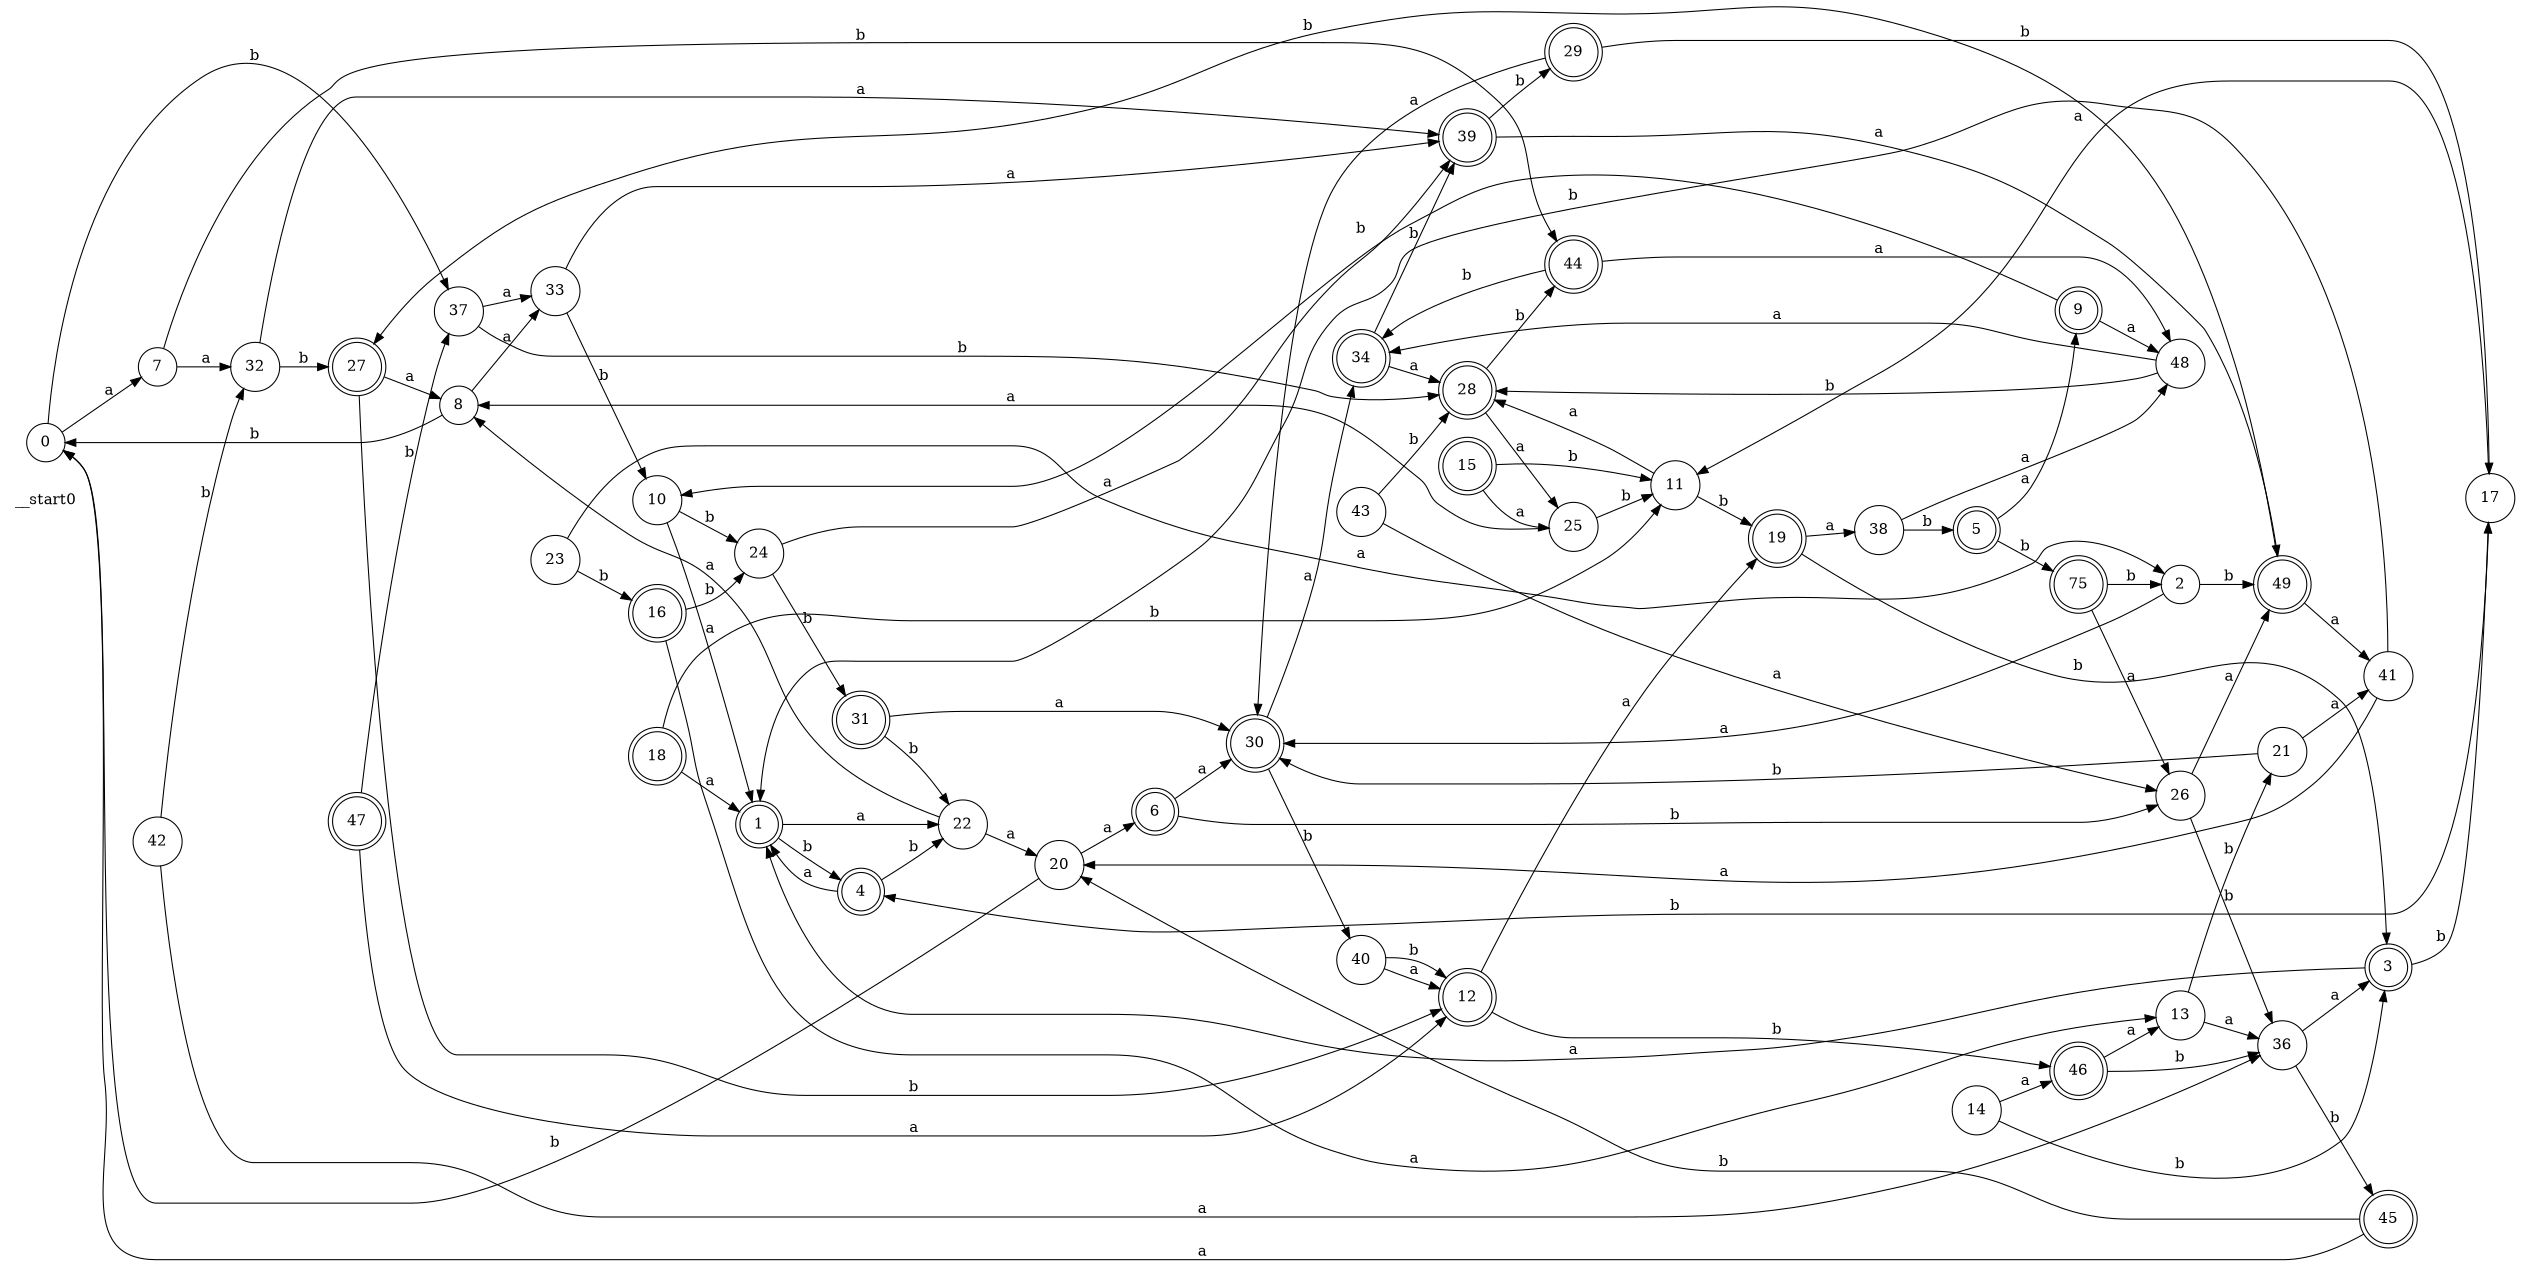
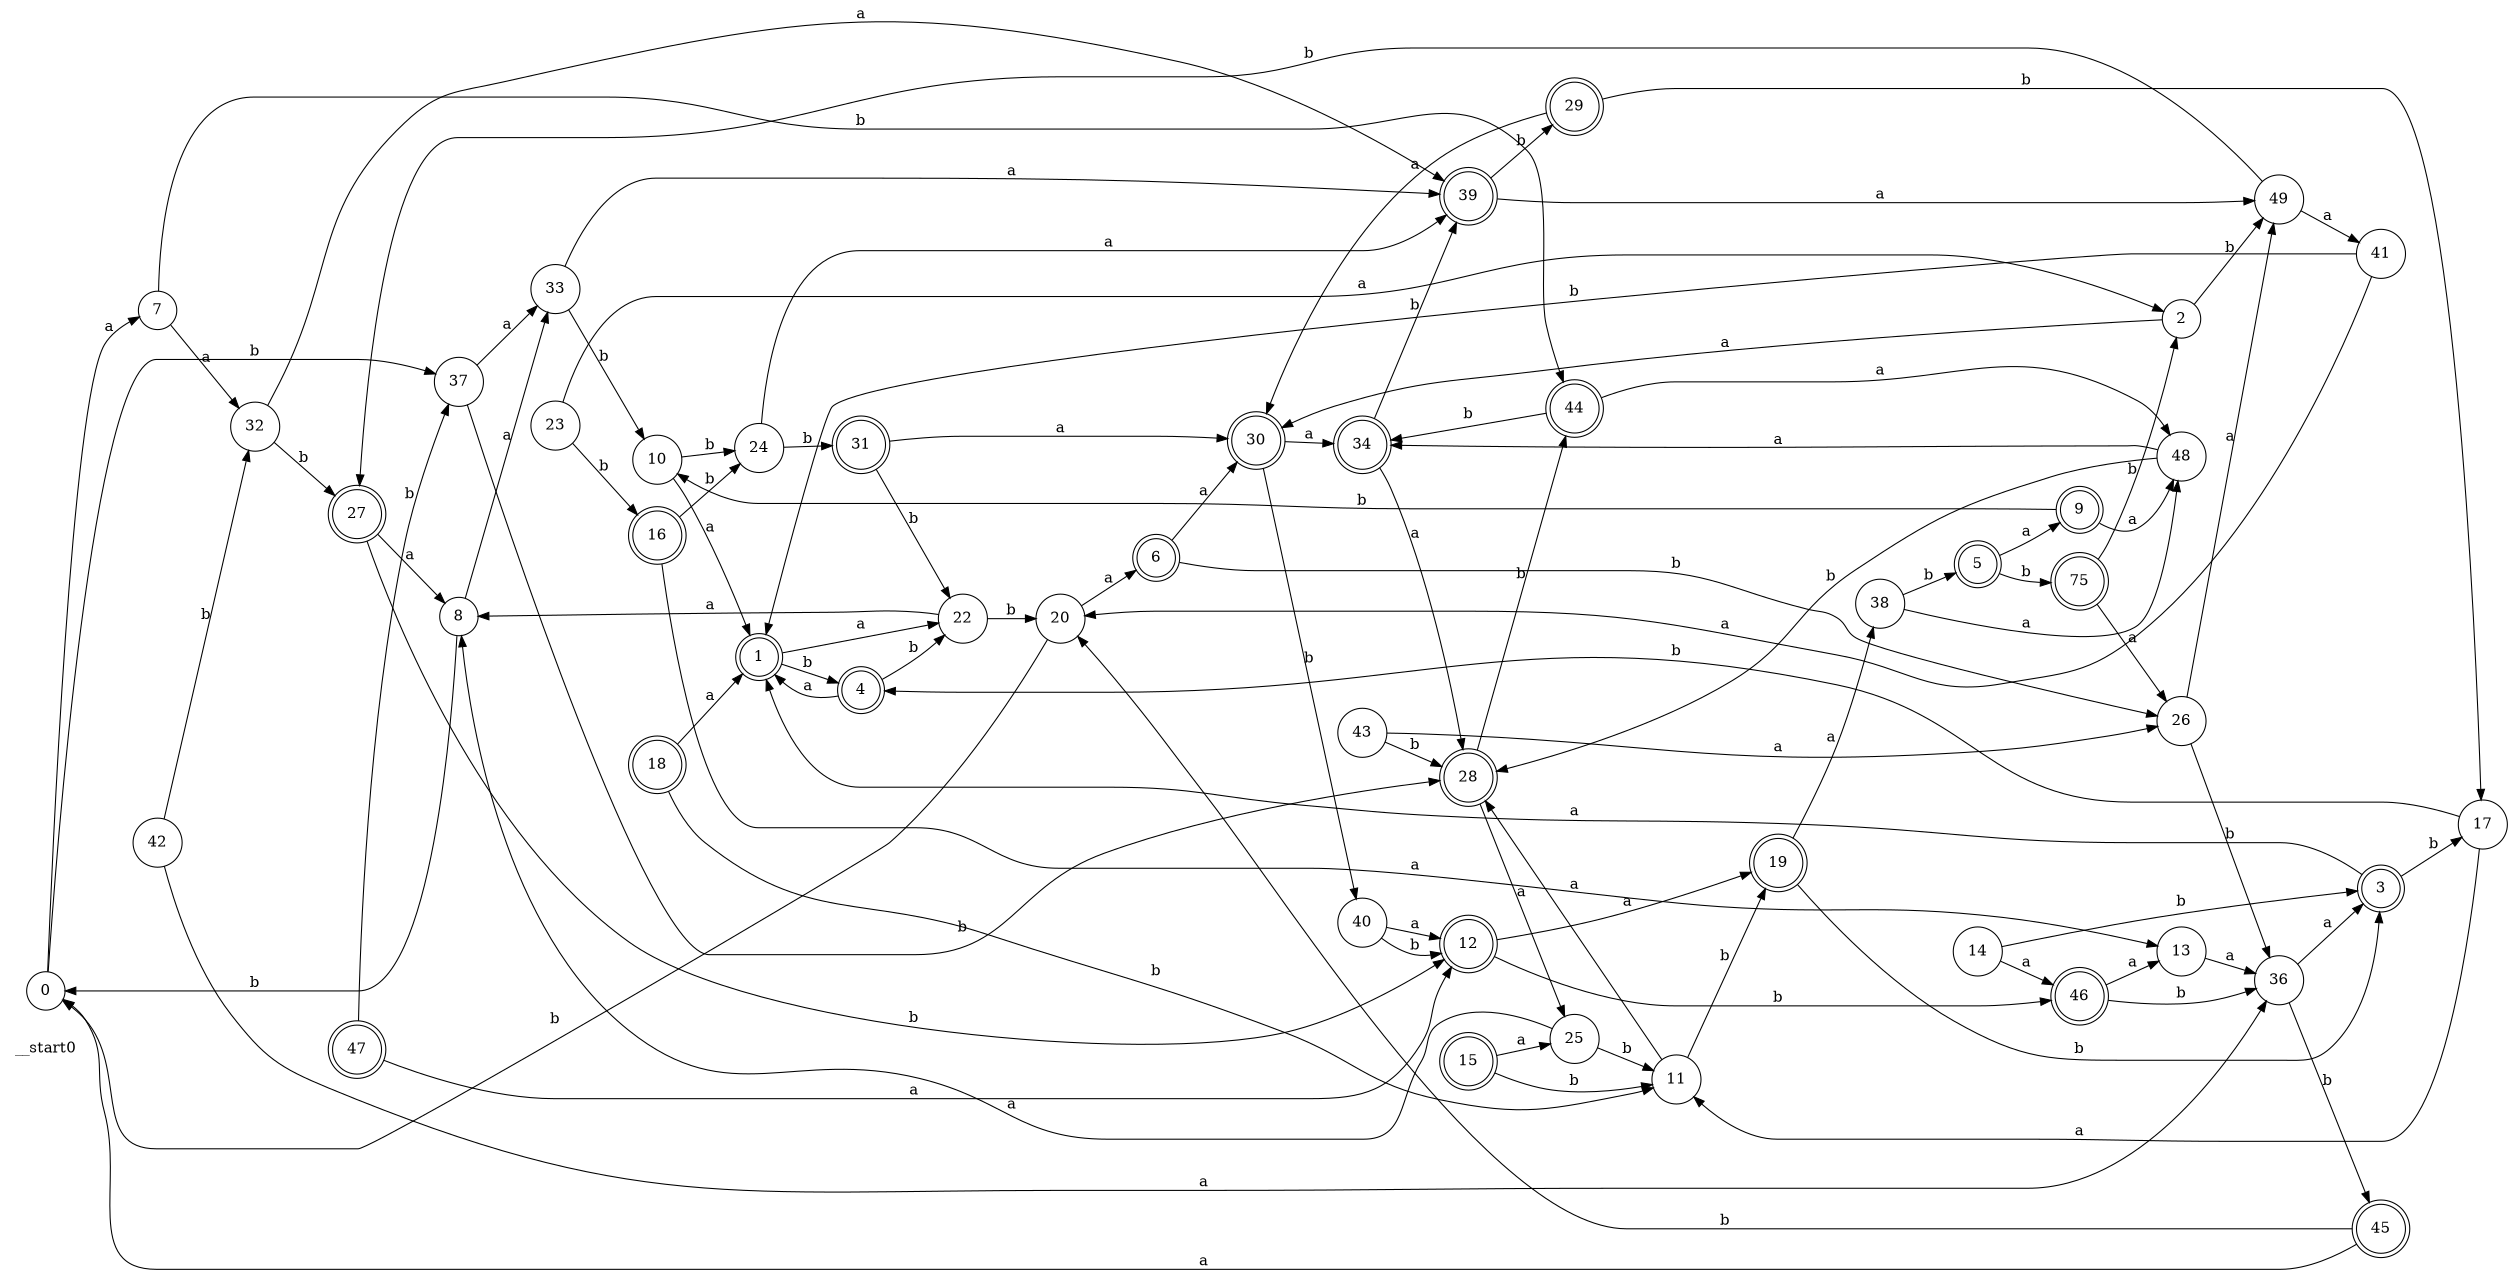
(2282, 585) -> (2279, 199)
(2282, 752) -> none
(1011, 835) -> (1012, 611)
